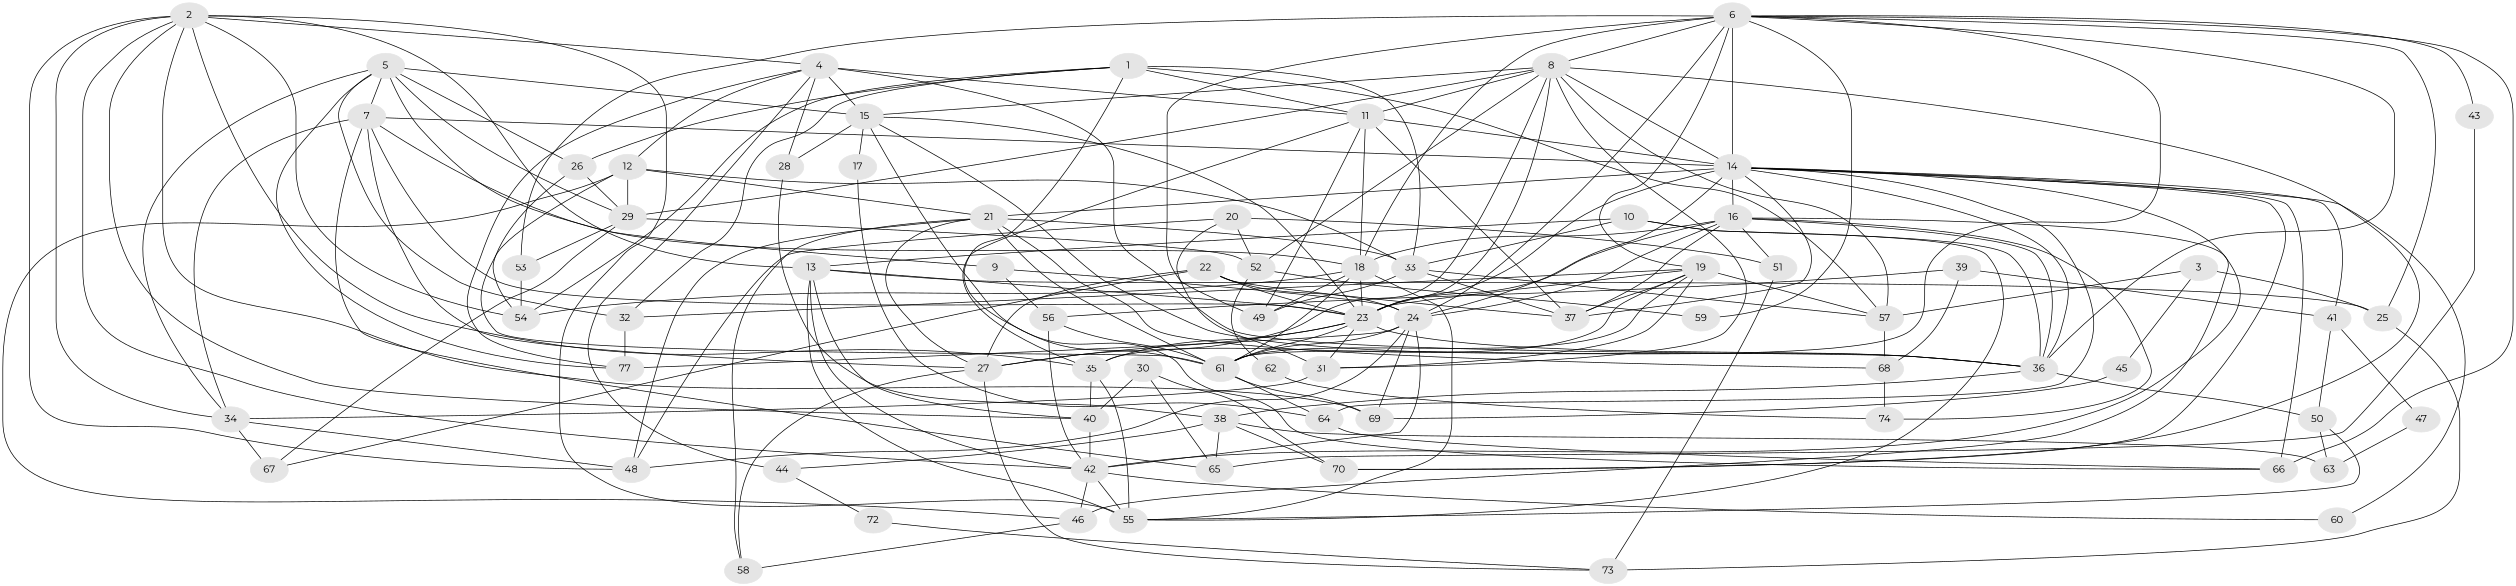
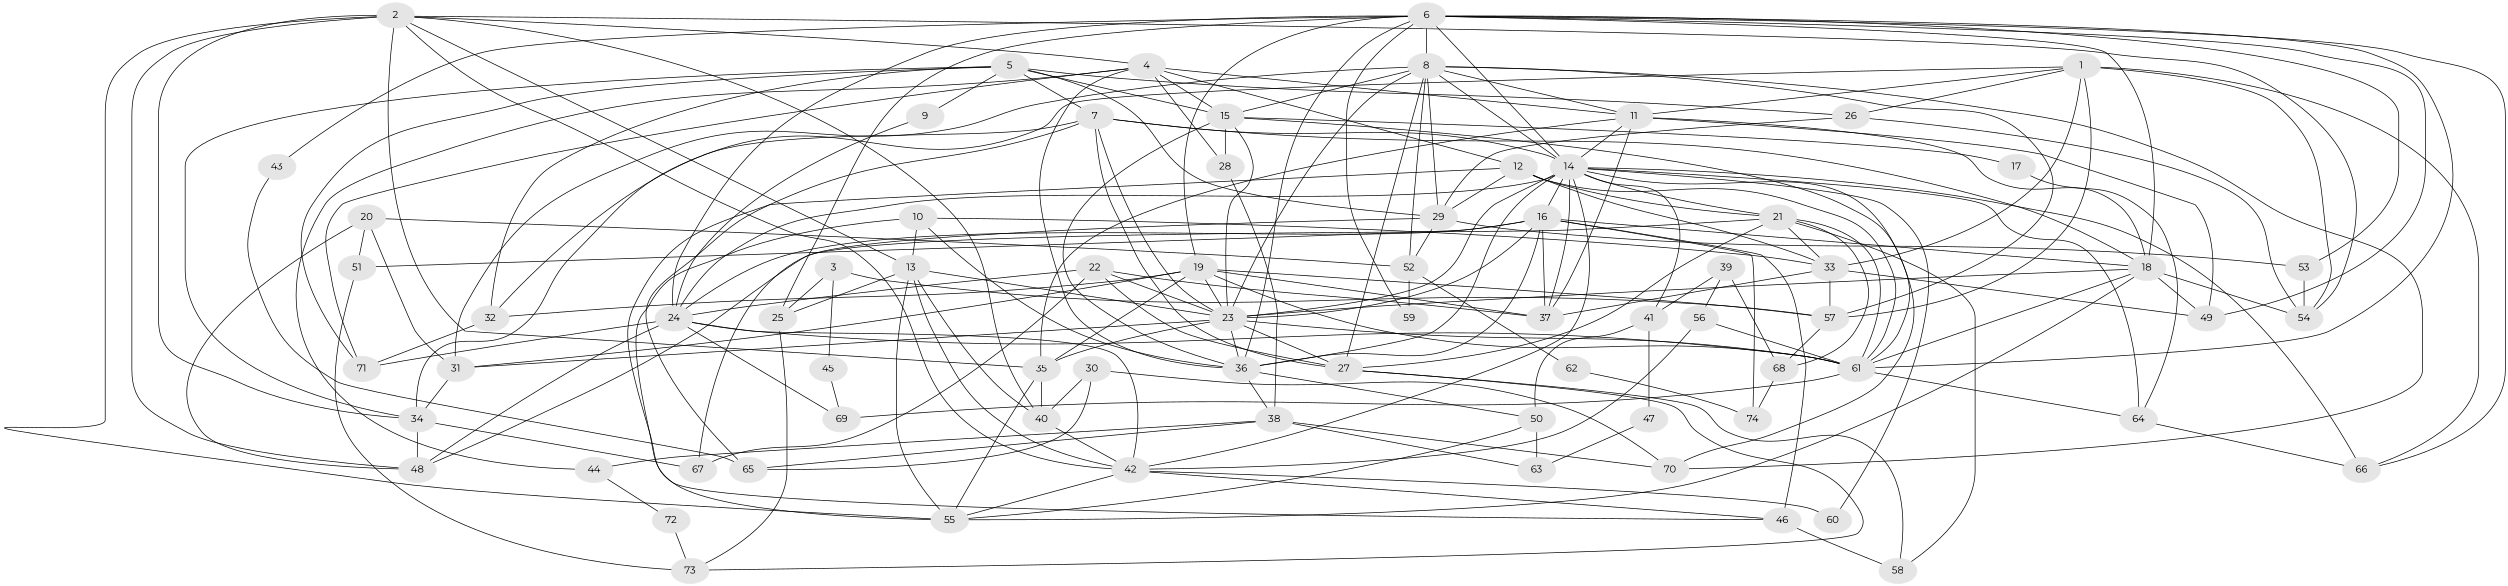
(1017, 289) -> none
(625, 369) -> (362, 369)
(673, 387) -> none
